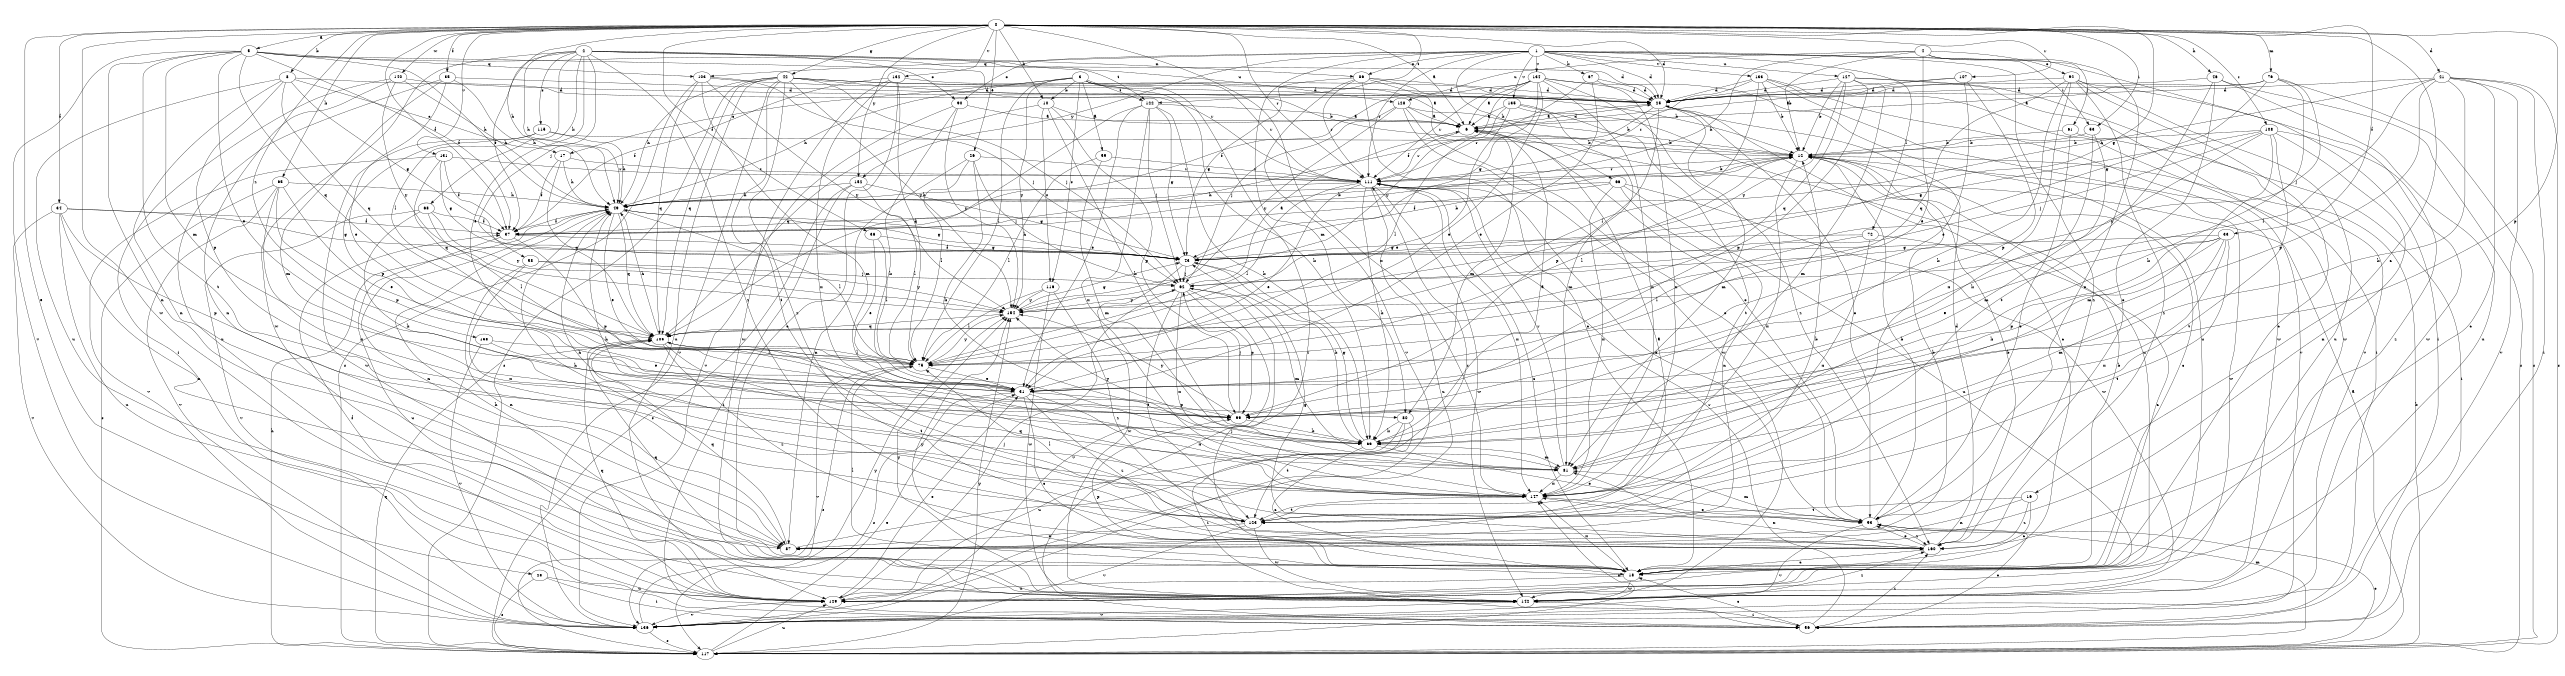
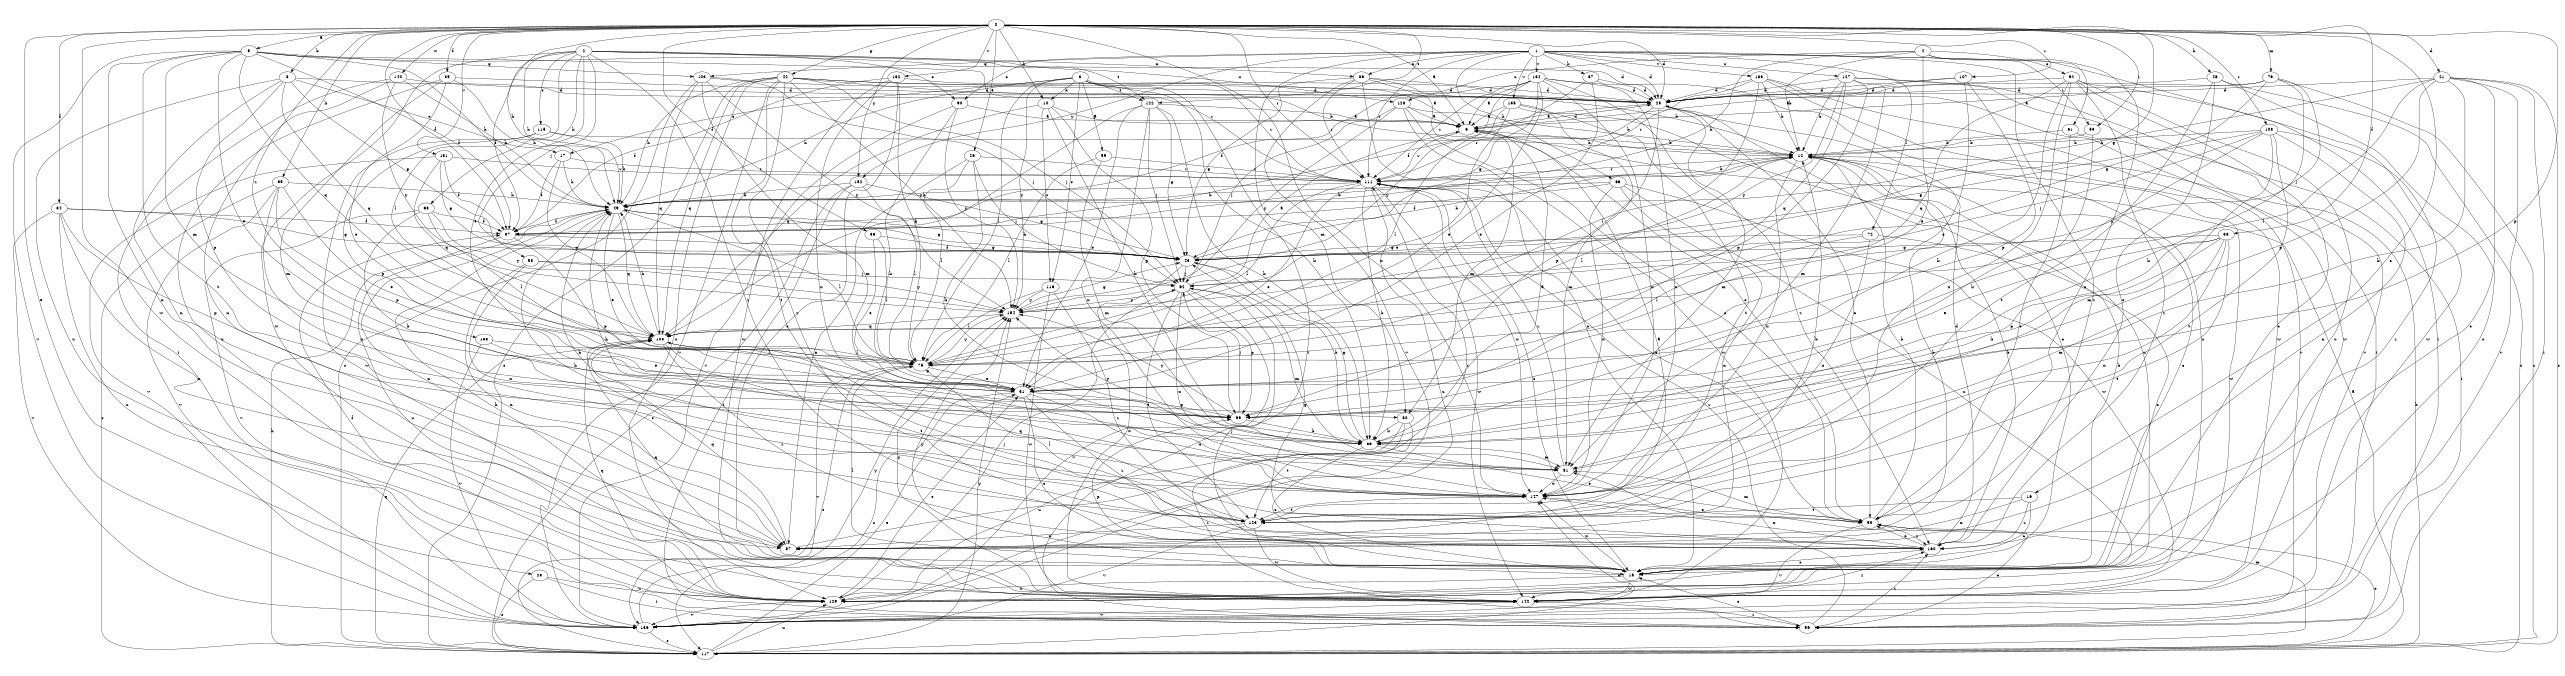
(1902, 337) -> none
